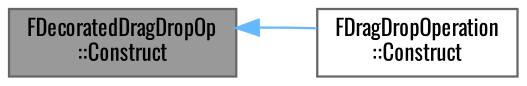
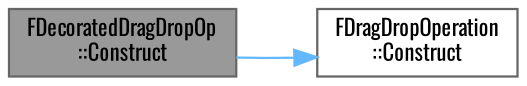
(288, 28) -> (265, 58)
